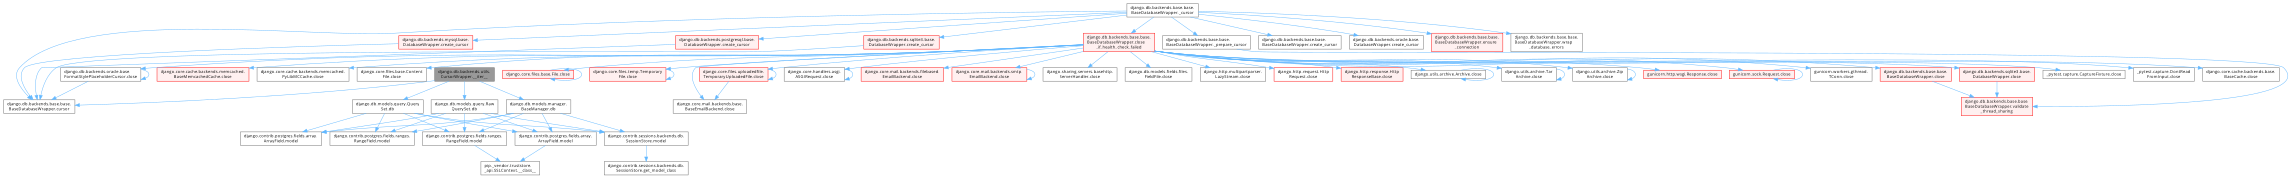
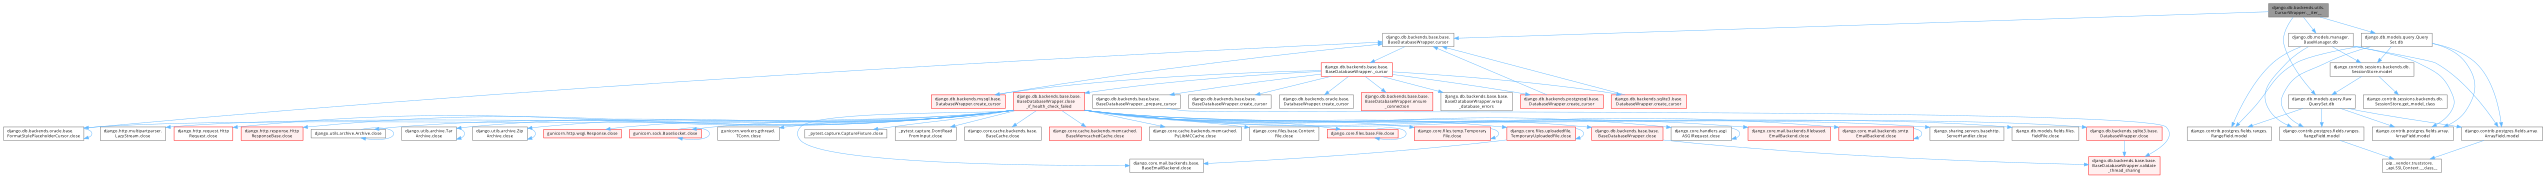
(1163, 10) -> (1357, 70)
(553, 25) -> (1390, 54)
(1762, 74) -> (666, 134)
(542, 123) -> (2349, 84)
